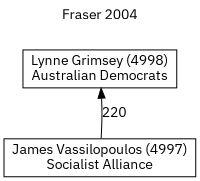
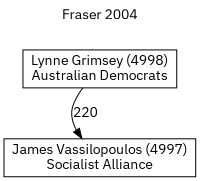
(102, 118) -> (72, 108)
